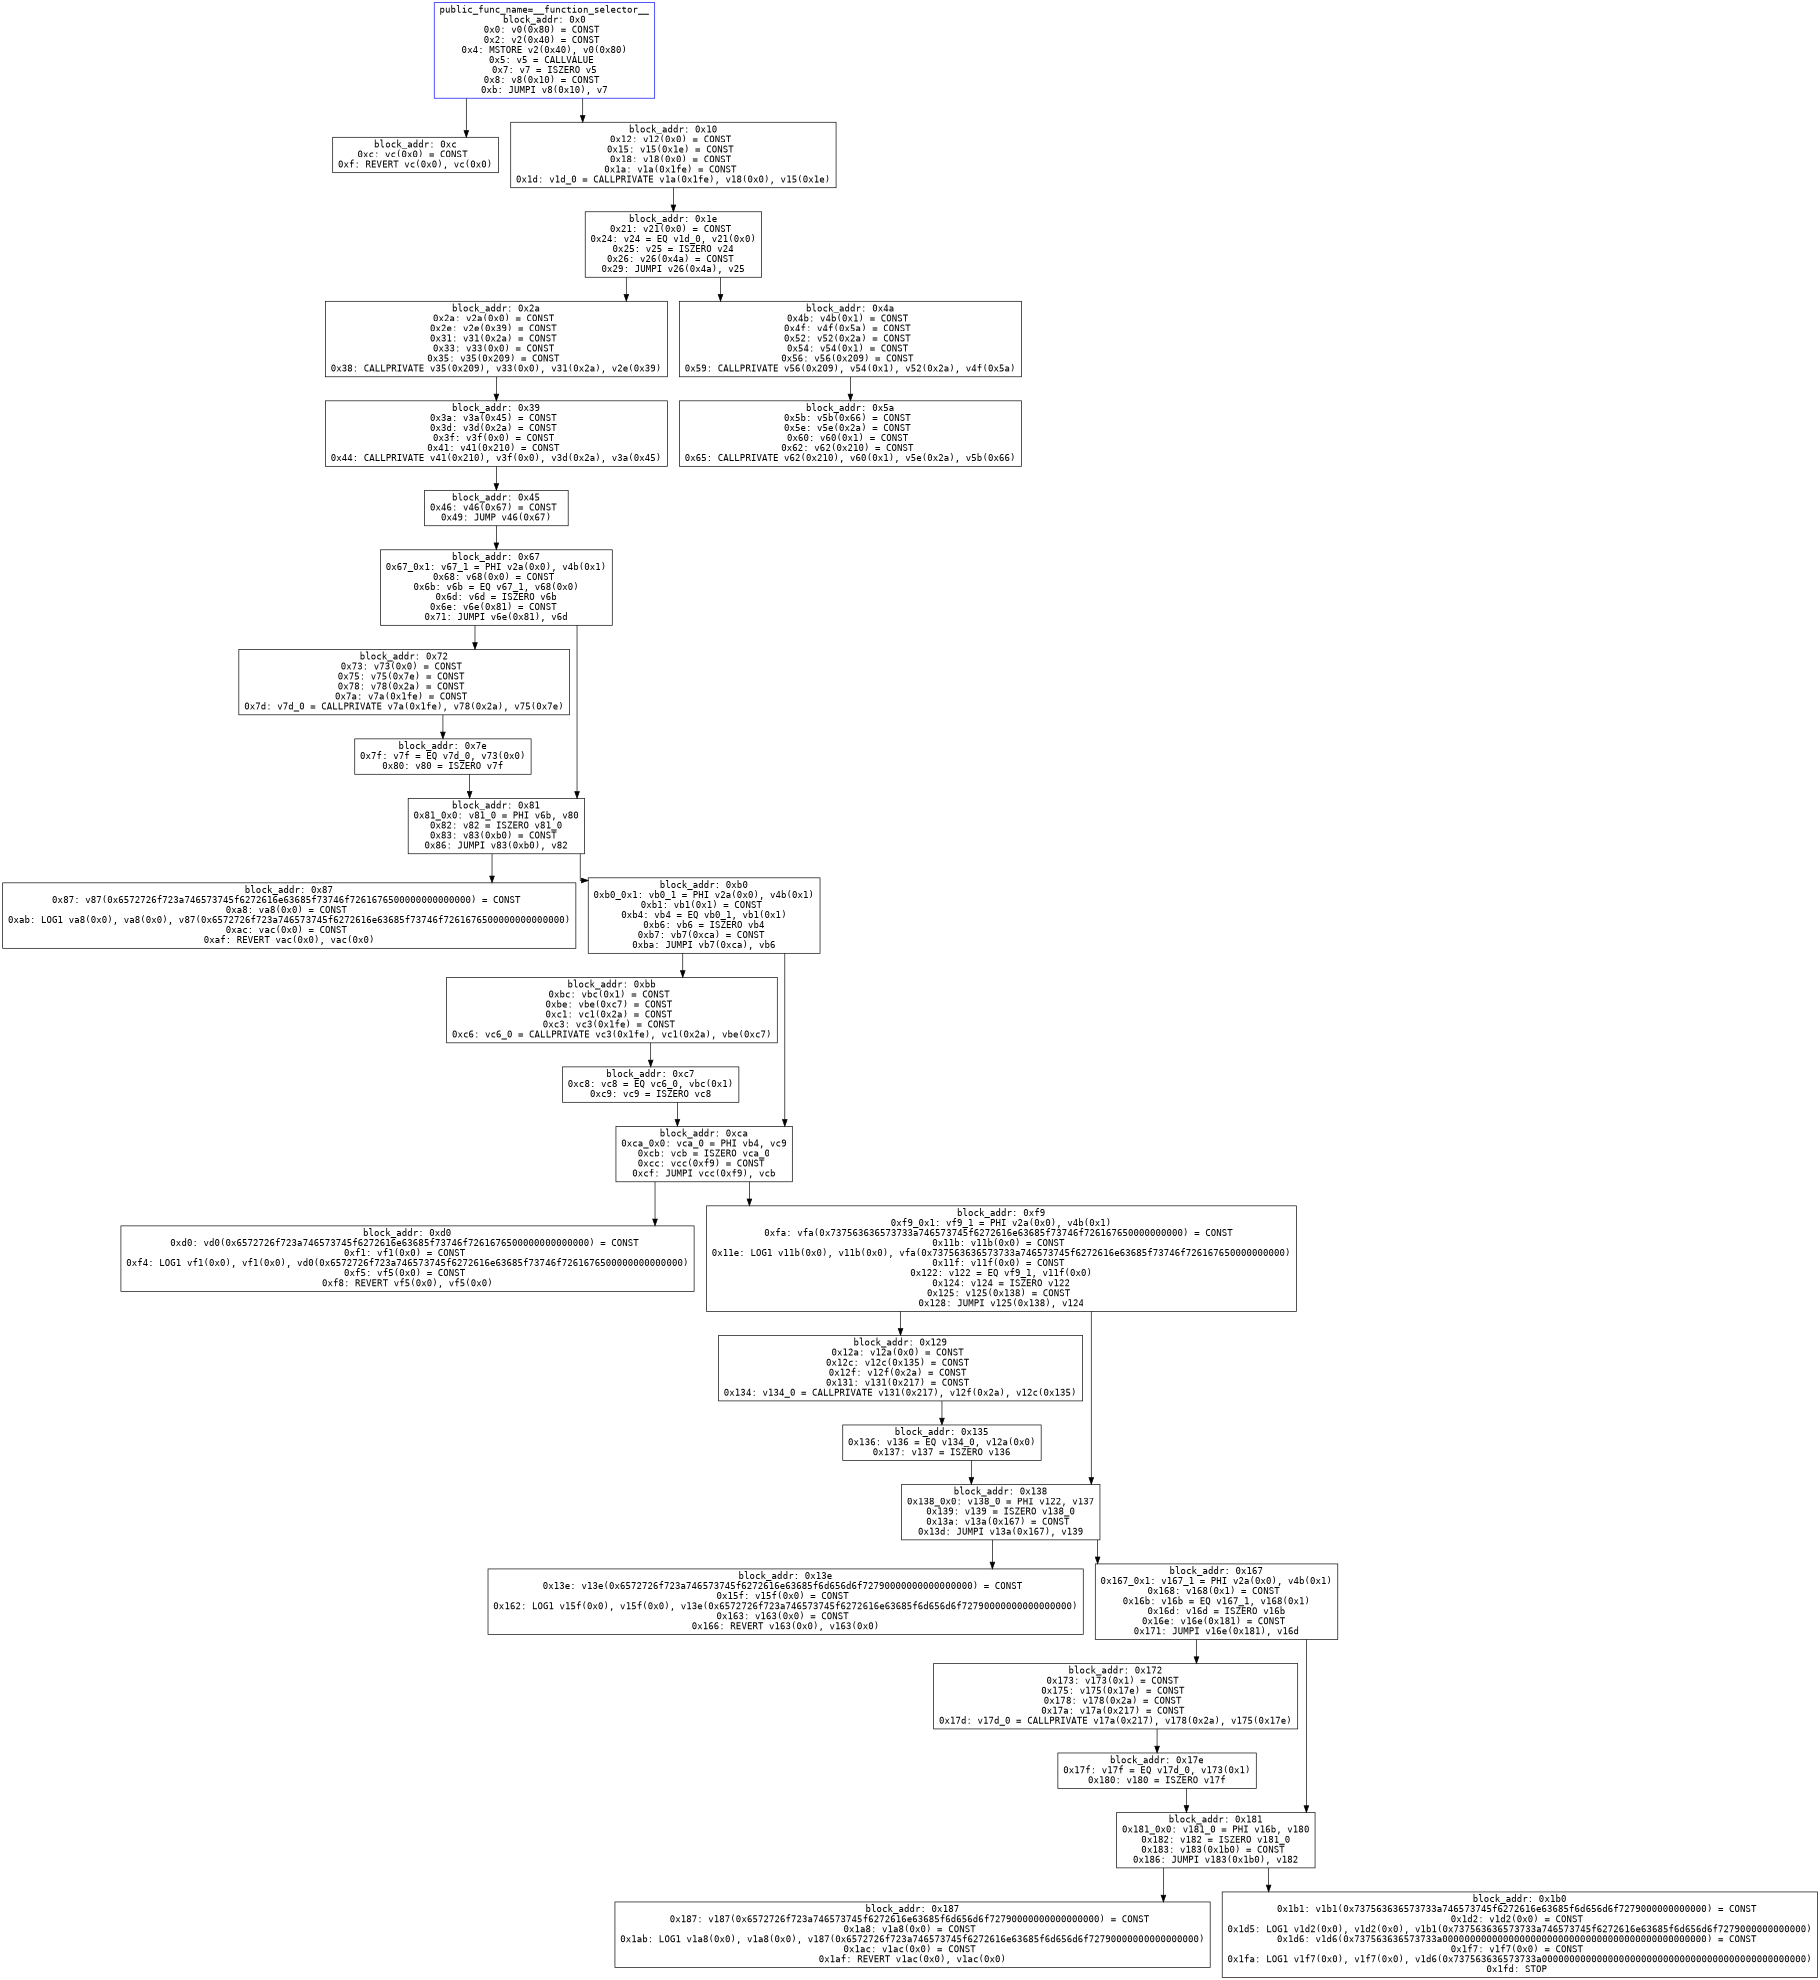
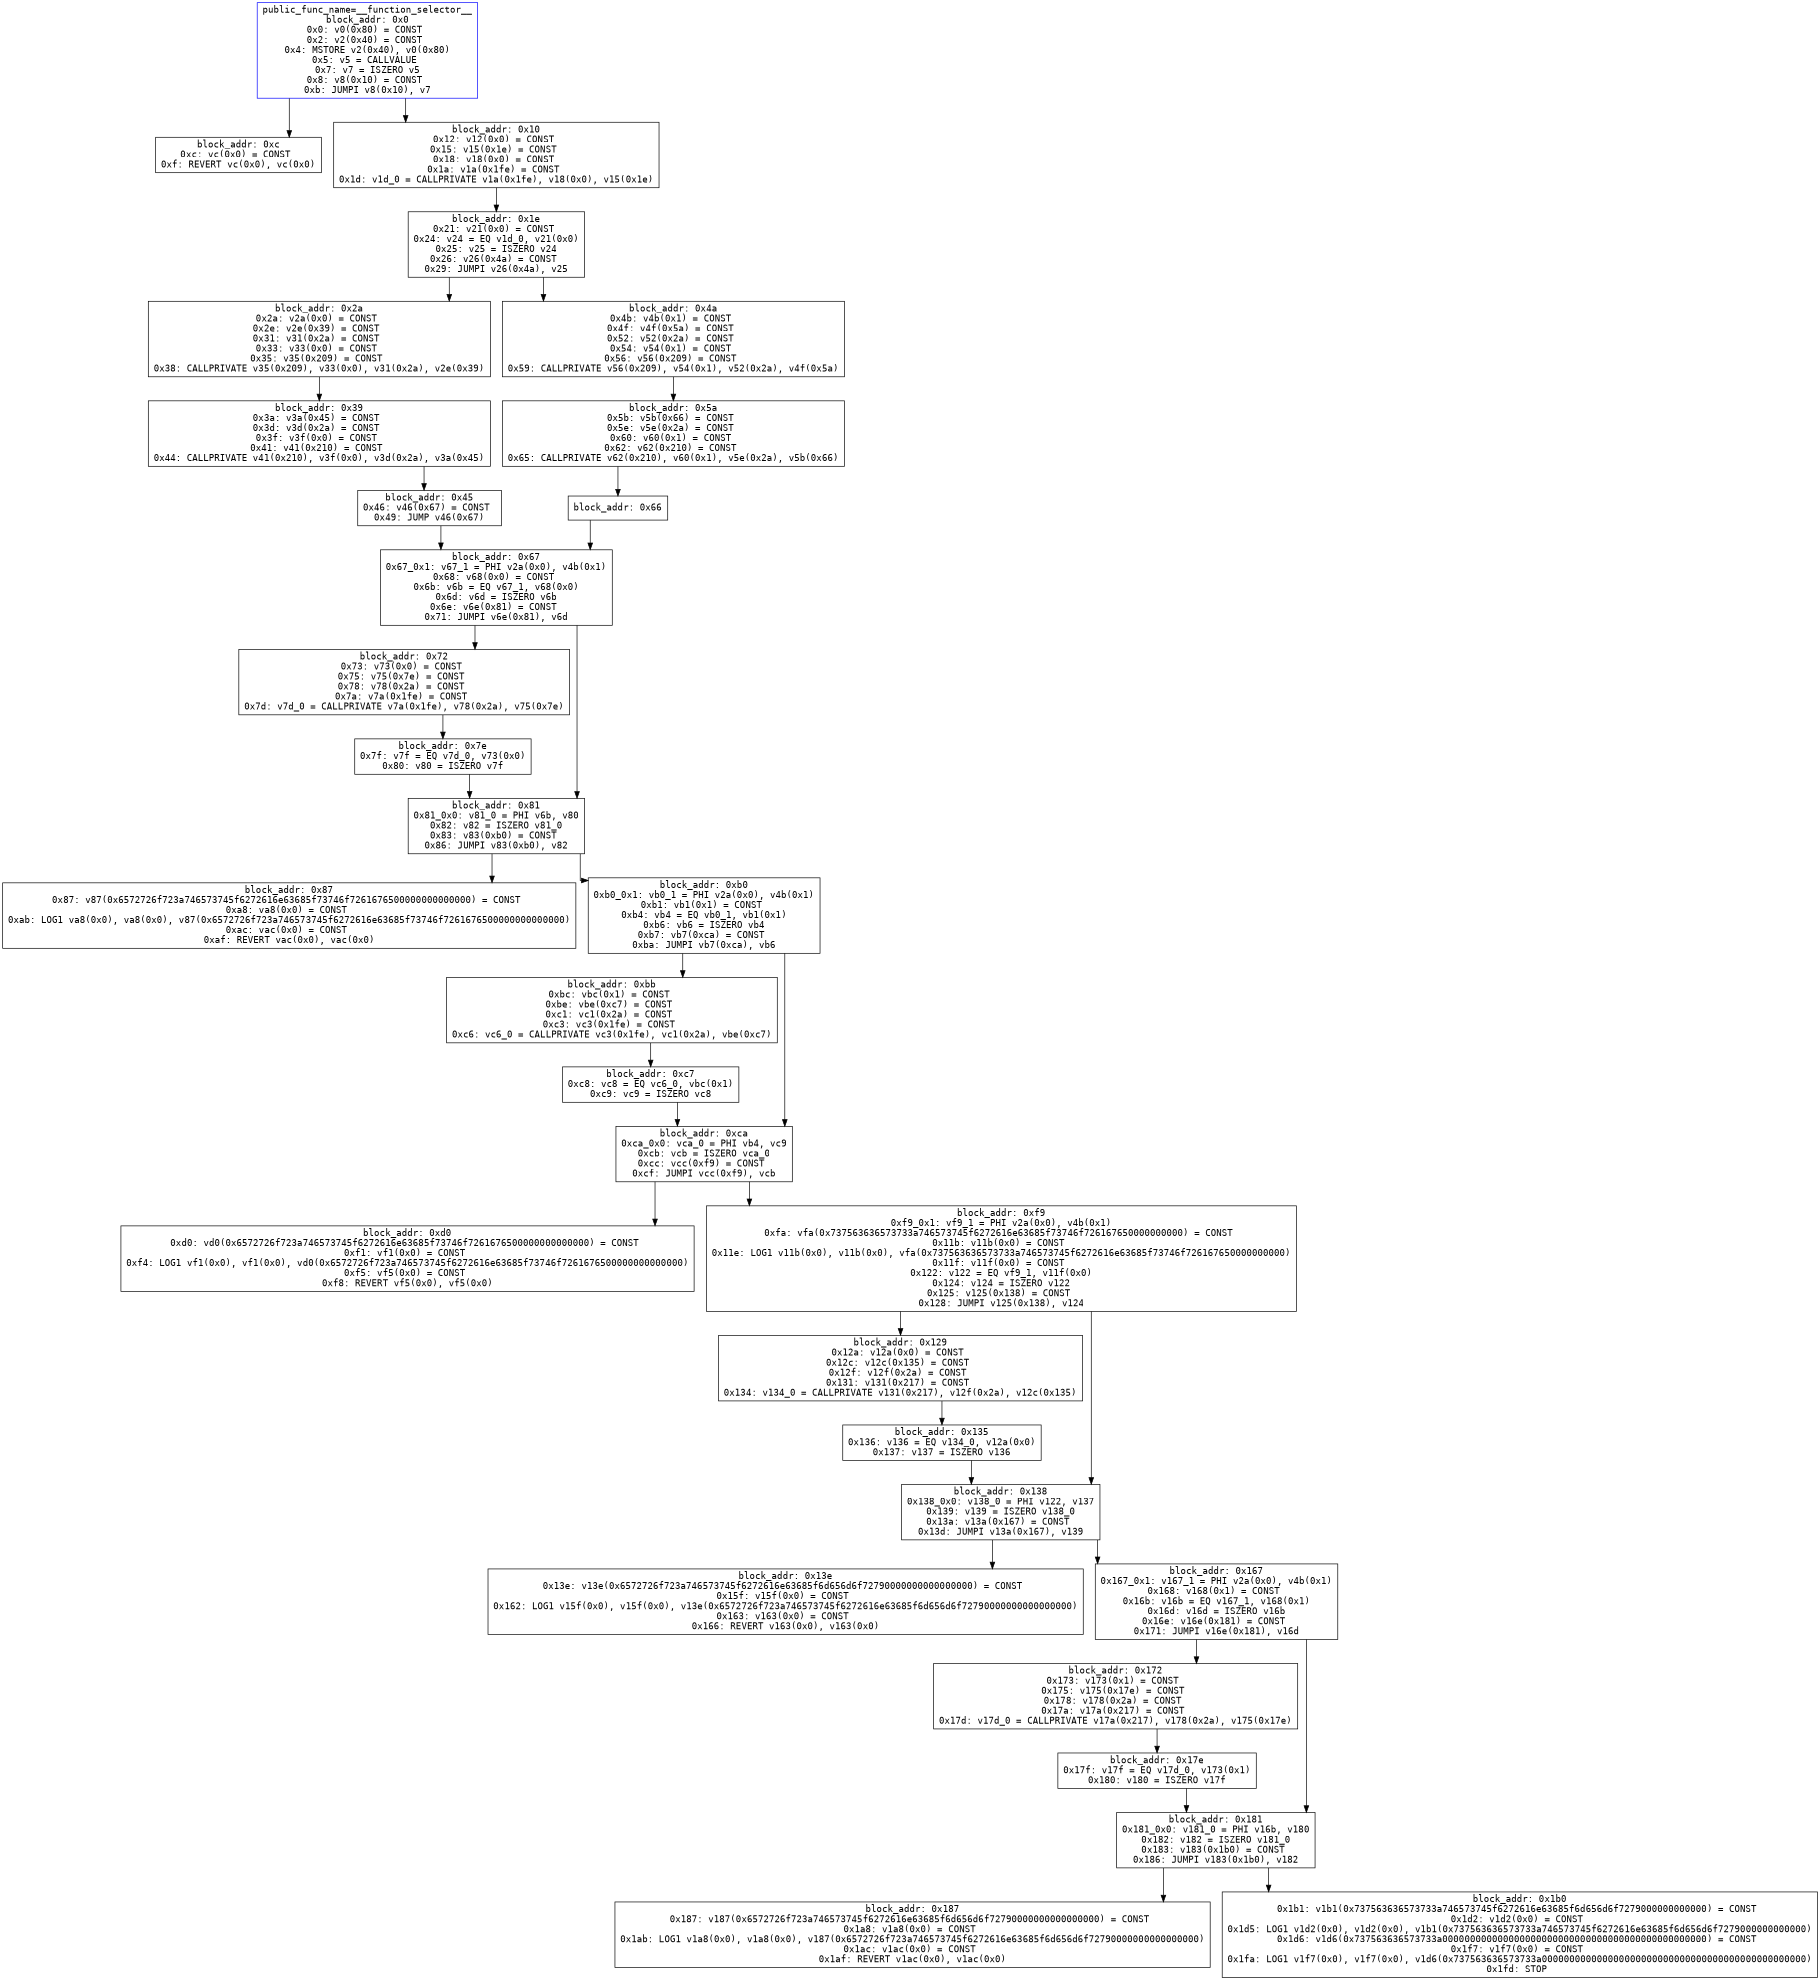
none -> (618, 508)
